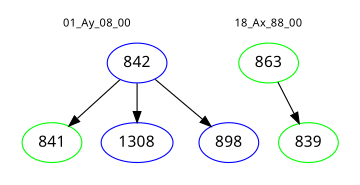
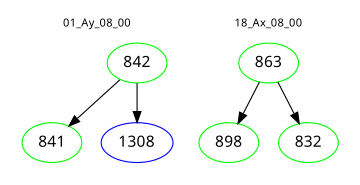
(269, 24) -> (269, 24)
(137, 63) -> (137, 63)
(174, 95) -> (251, 98)
(229, 143) -> (229, 143)
(308, 143) -> (308, 143)
